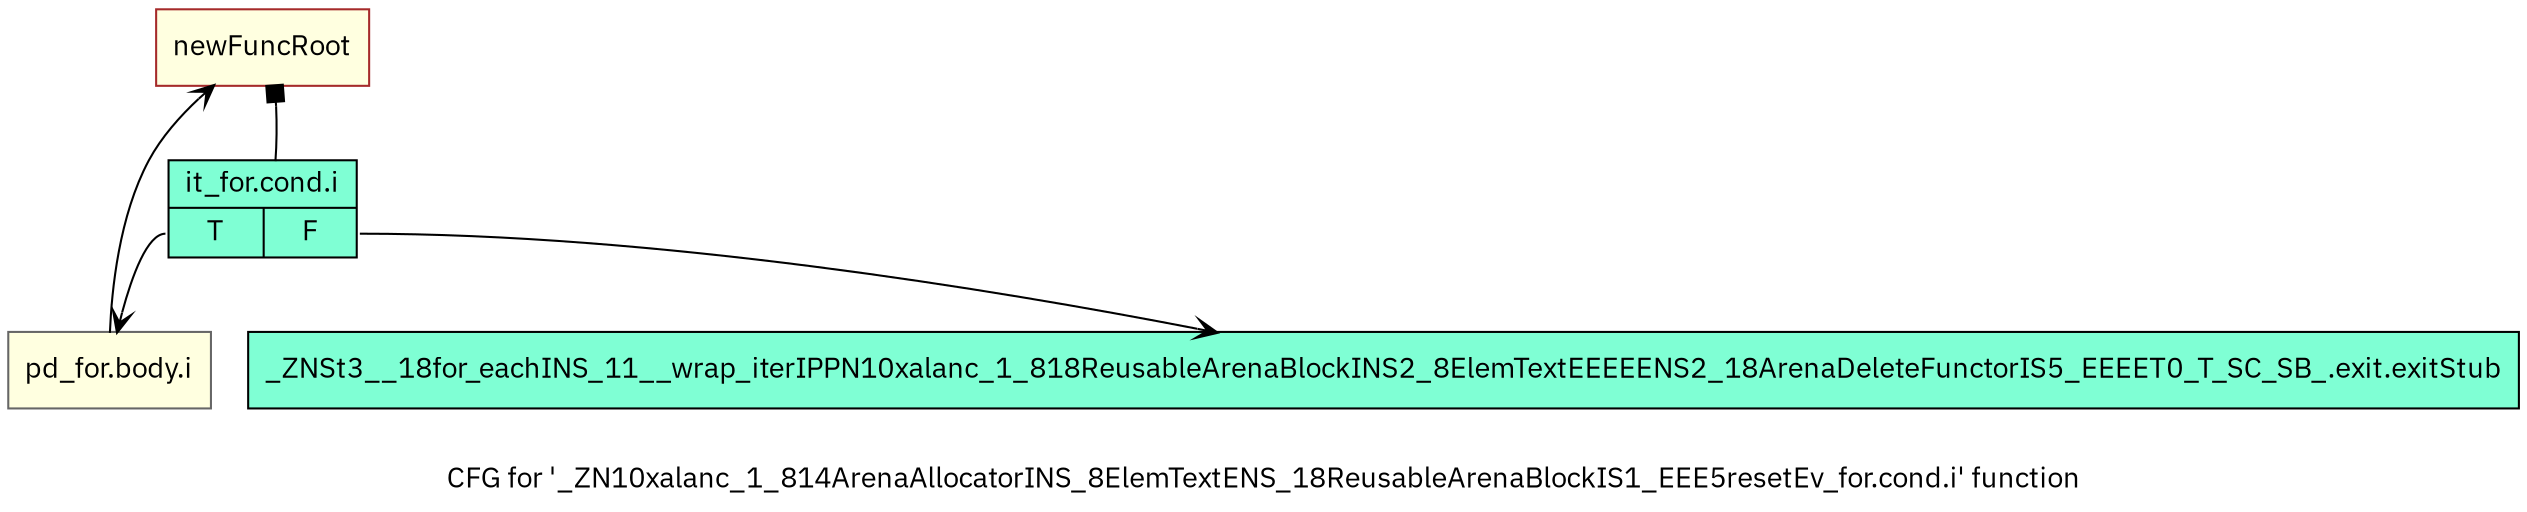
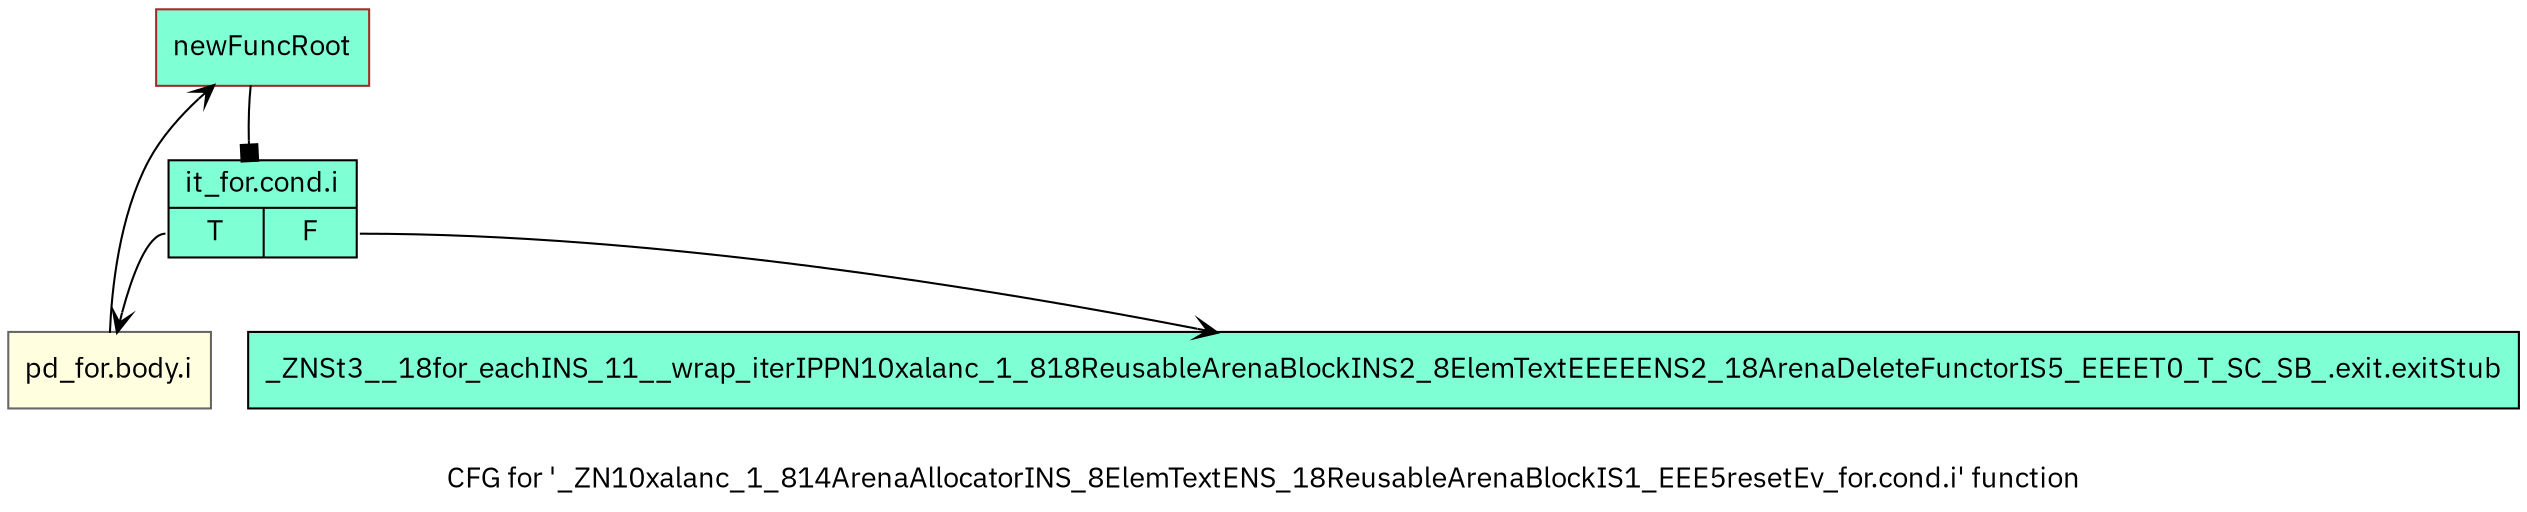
(263, 48) -> (263, 48)
(277, 134) -> (249, 113)
